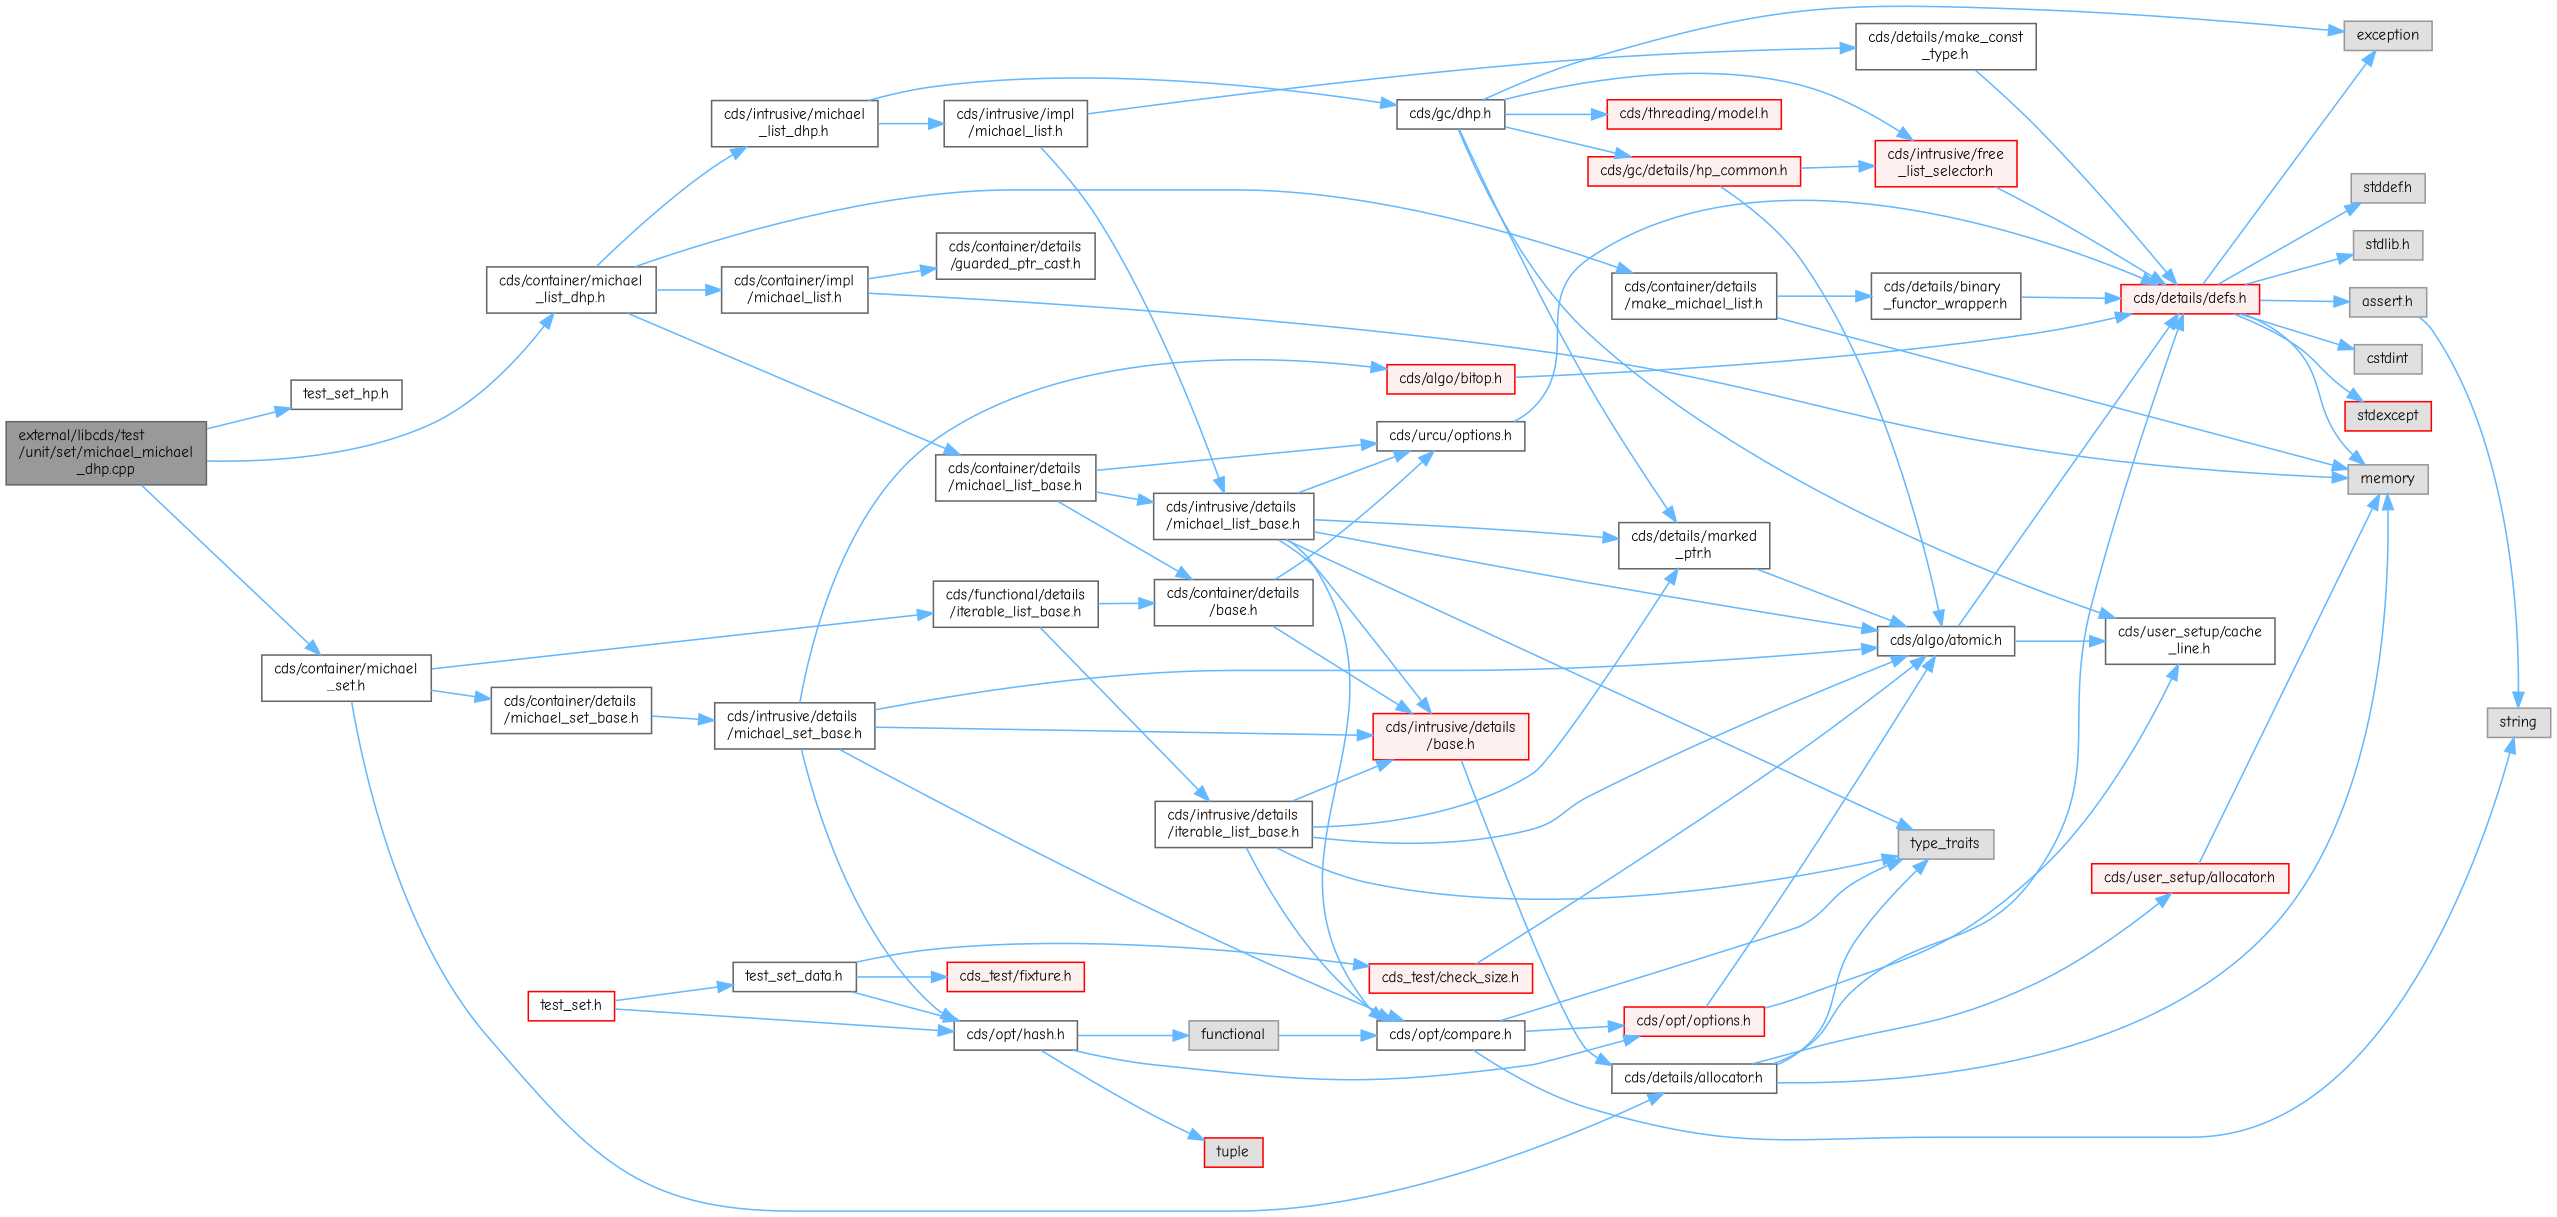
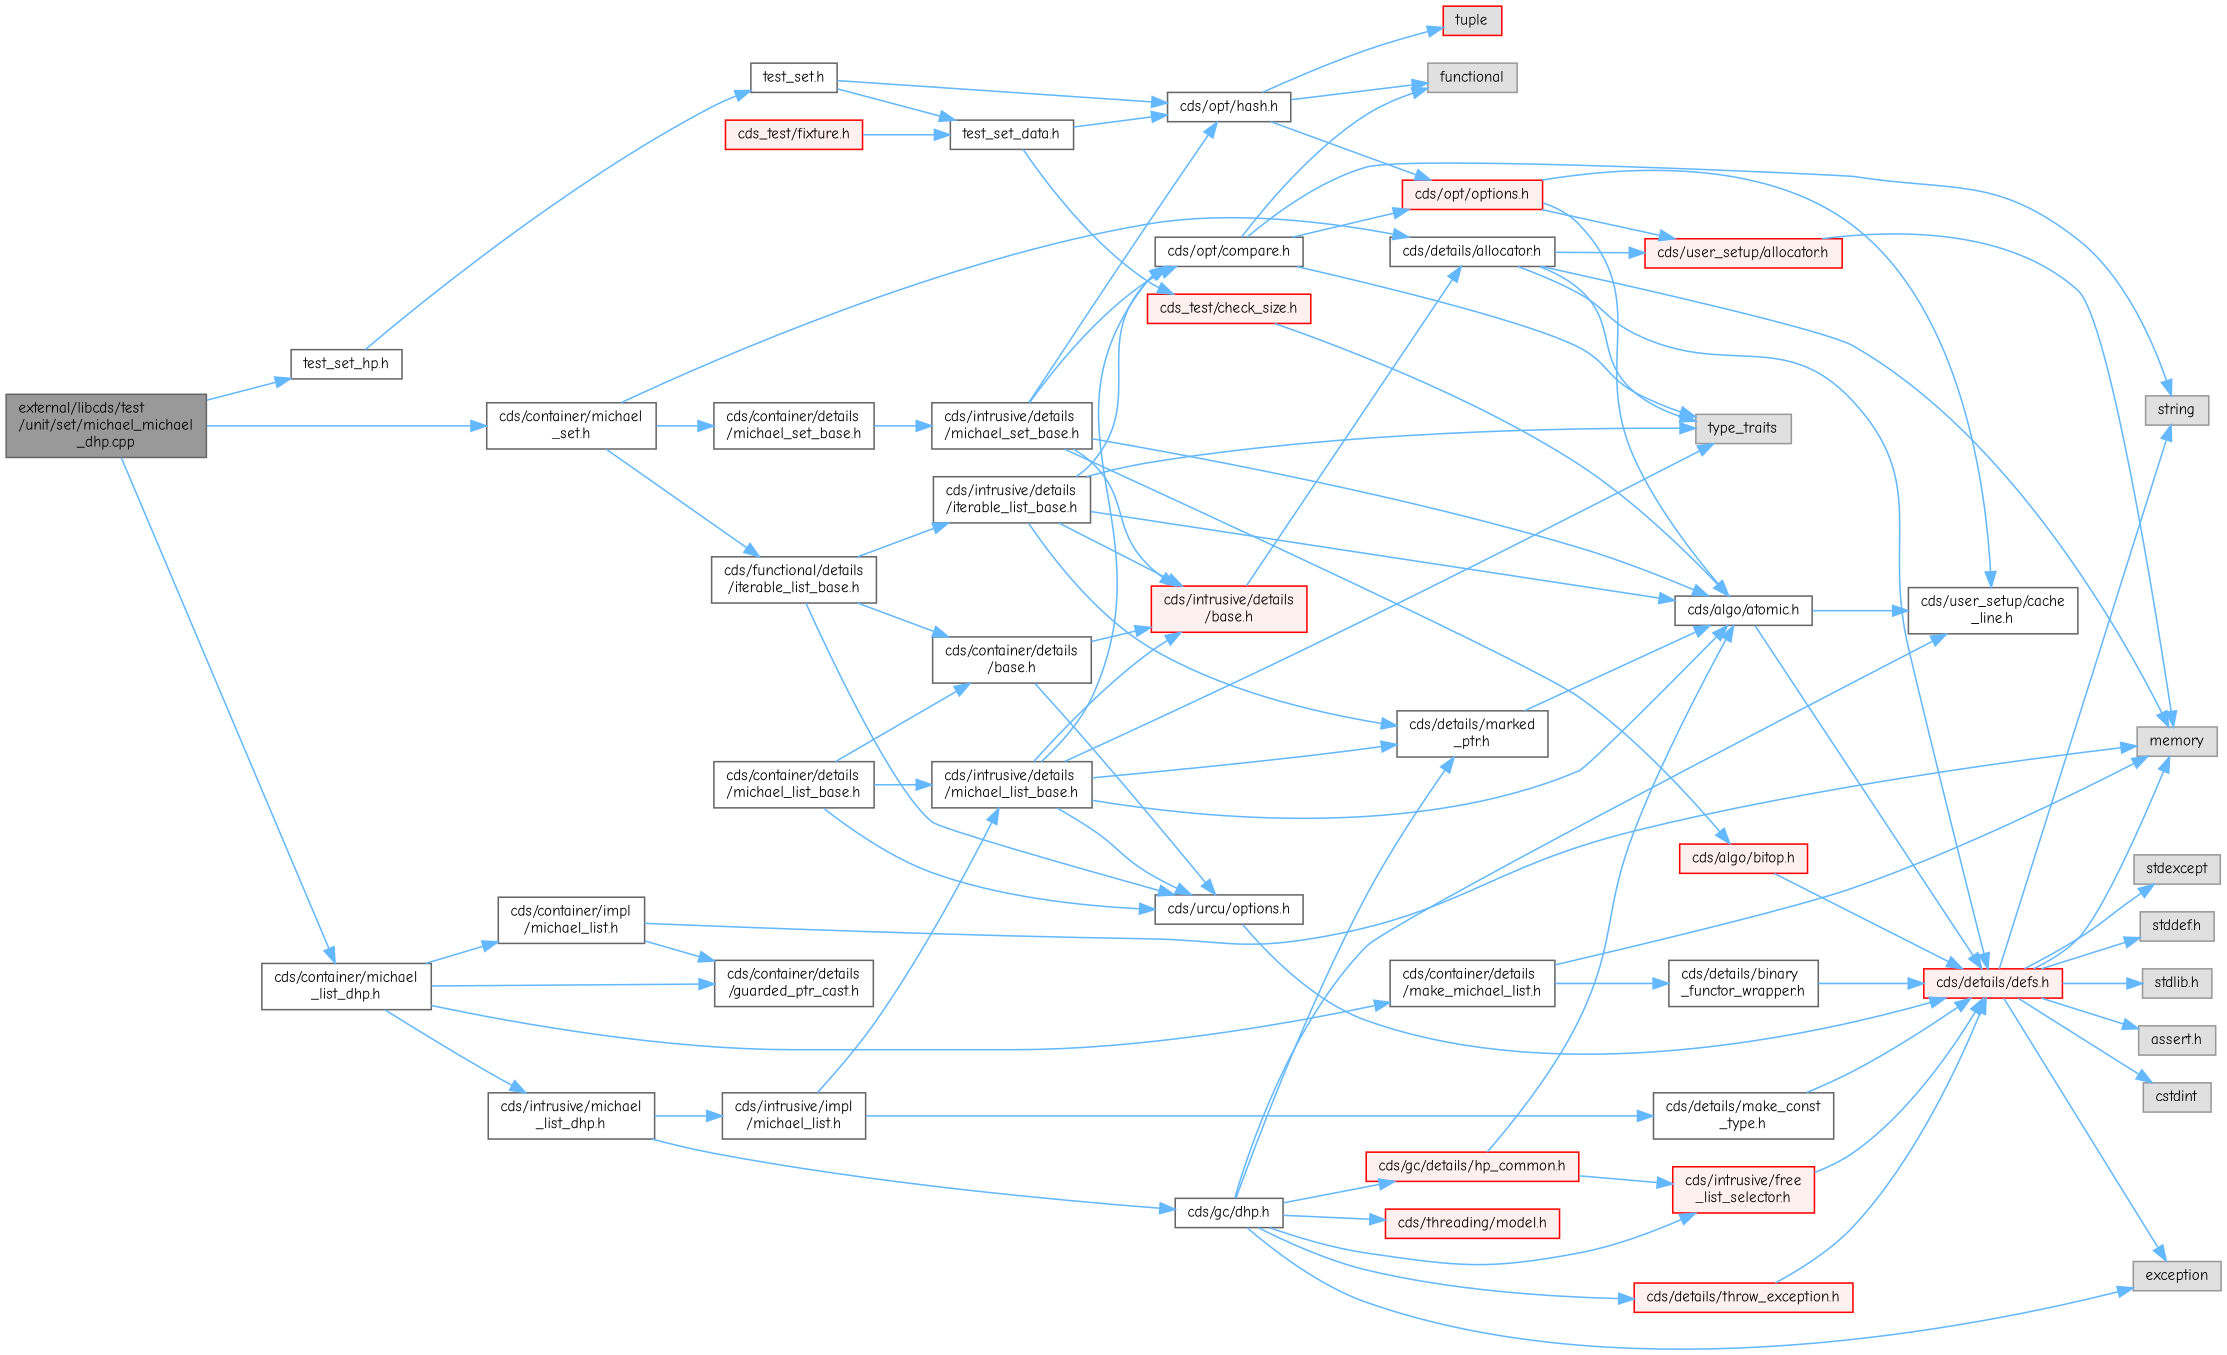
none -> (543, 212)
none -> (1601, 222)
(786, 381) -> (565, 985)
(2388, 416) -> (2177, 869)
(2498, 496) -> (2083, 704)
none -> (926, 816)
(894, 977) -> (899, 135)
(571, 1006) -> (794, 78)
(1320, 1035) -> (1318, 153)
none -> (1744, 1298)
